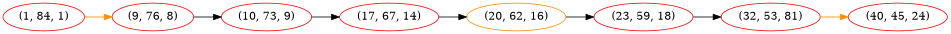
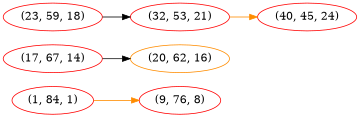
(266, 17) -> none
(576, 17) -> none
(771, 17) -> (180, 17)
